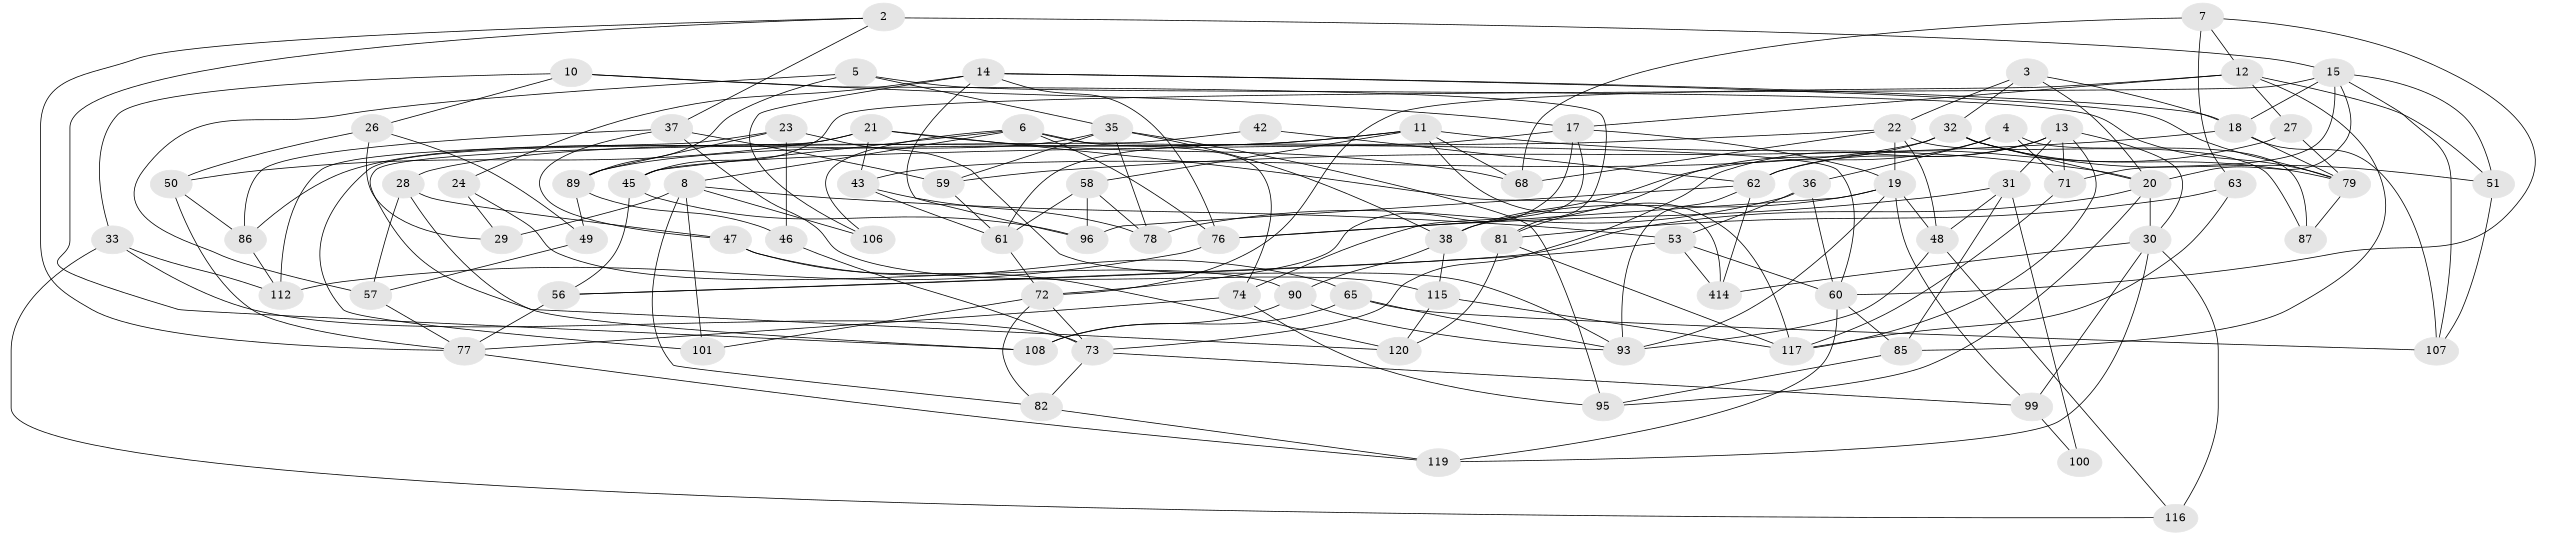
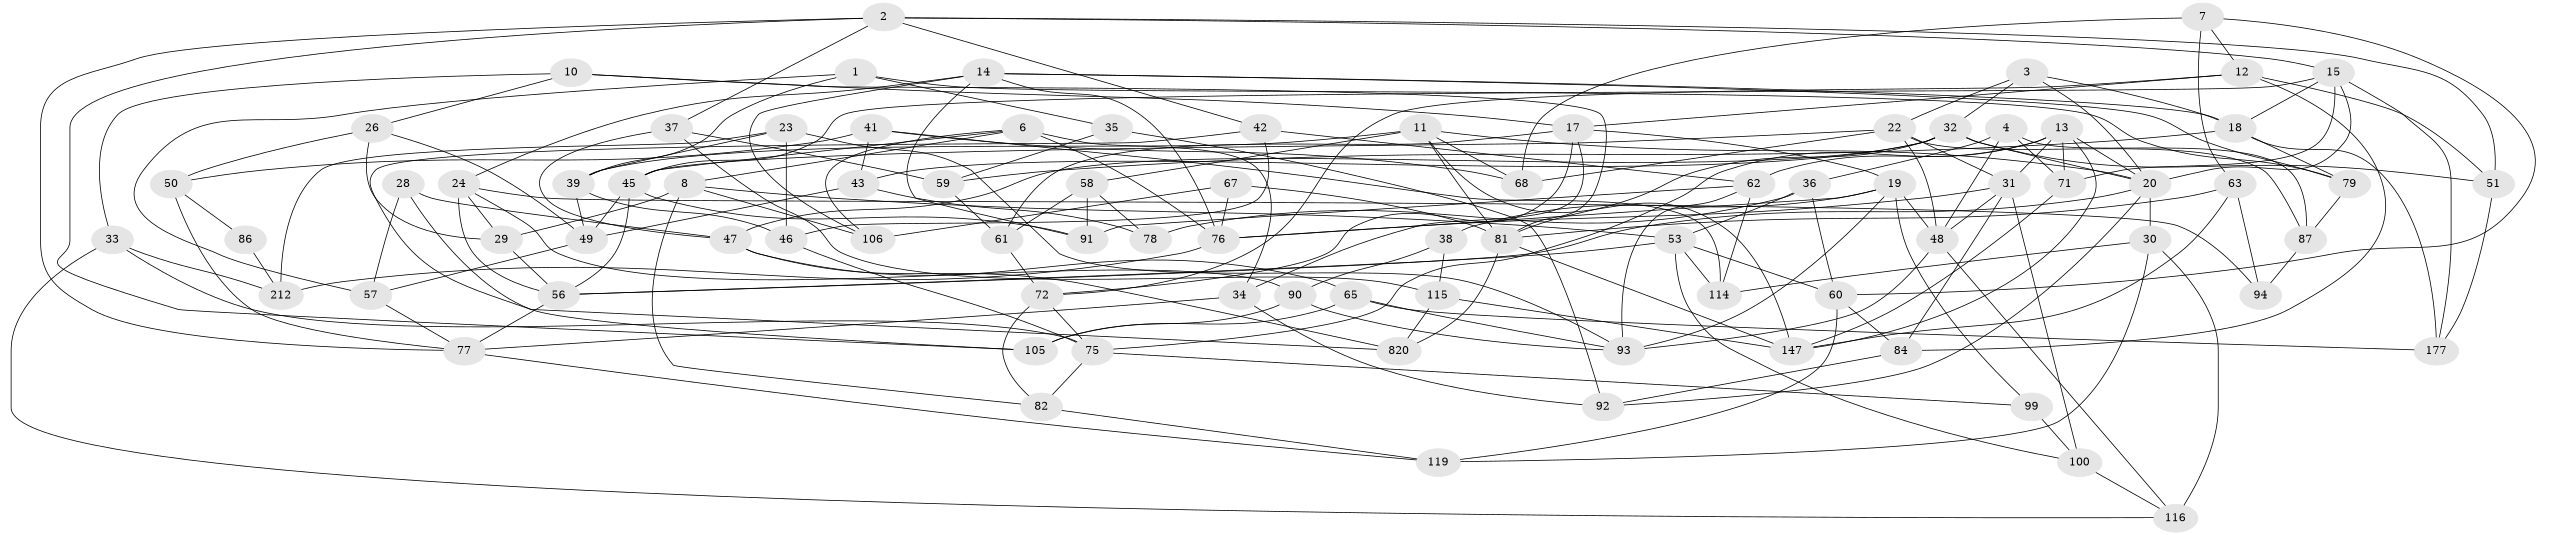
none -> (1055, 68)
(856, 73) -> (856, 73)
(2440, 100) -> (1856, 30)
(871, 128) -> (871, 128)
(2291, 128) -> none
(436, 142) -> none
(909, 144) -> (1459, 185)
(666, 146) -> none
(1545, 148) -> none
(1895, 156) -> (1962, 161)
(2148, 162) -> (1428, 160)
(1658, 181) -> (1972, 184)
(2182, 183) -> (2106, 156)
(574, 184) -> (574, 184)
none -> (1231, 184)
(1132, 186) -> none
(1329, 186) -> none
none -> (608, 212)
(927, 212) -> (740, 209)
none -> (1062, 222)
(1087, 240) -> (1087, 240)
none -> (480, 260)
none -> (526, 264)
(281, 296) -> (281, 296)
(1240, 296) -> (1240, 296)
(1719, 296) -> (1719, 296)
none -> (2261, 296)
(2091, 323) -> none
(703, 351) -> none
(1035, 351) -> (1035, 351)
(1093, 351) -> (1093, 351)
(1399, 351) -> (1399, 351)
(1792, 351) -> (1792, 351)
(1901, 351) -> (1901, 351)
(2436, 351) -> (2436, 351)
none -> (1847, 401)
(1603, 407) -> (1603, 407)
none -> (2128, 490)
